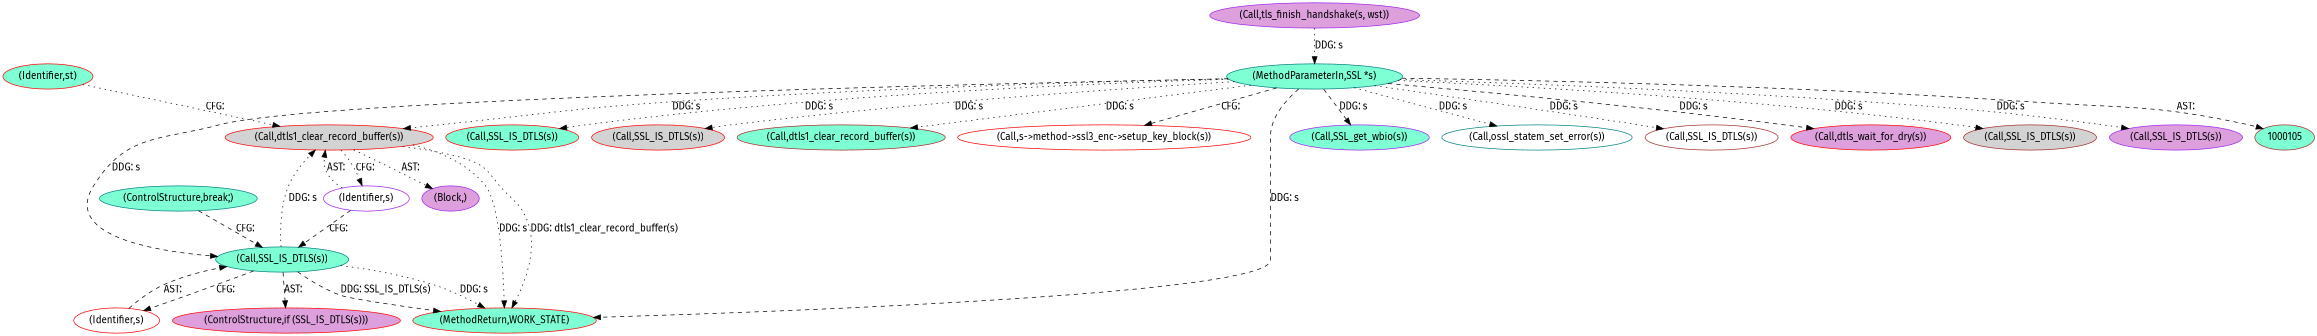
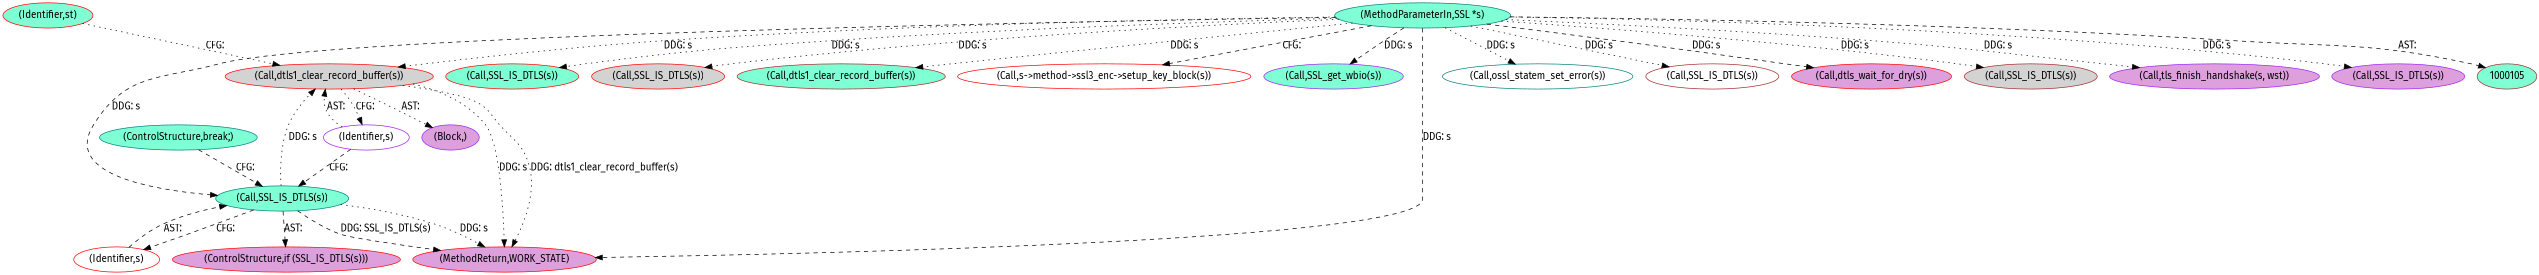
(1315, 42) -> (1820, 37)
(505, 321) -> (505, 260)
